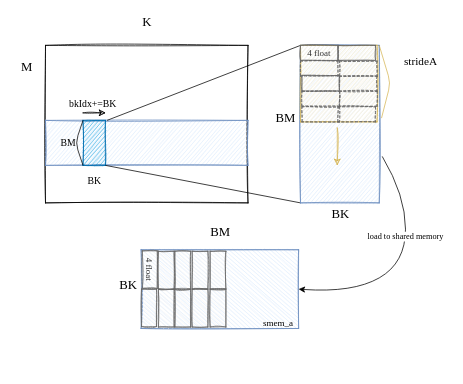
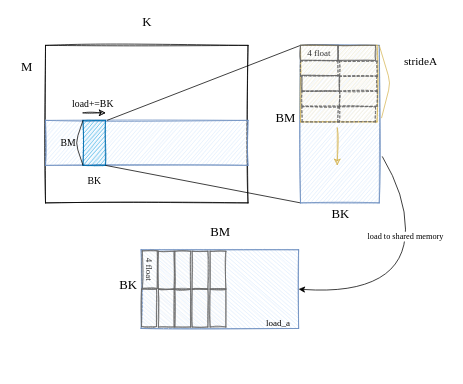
(93, 104) -> (93, 104)
(278, 323) -> (278, 323)
